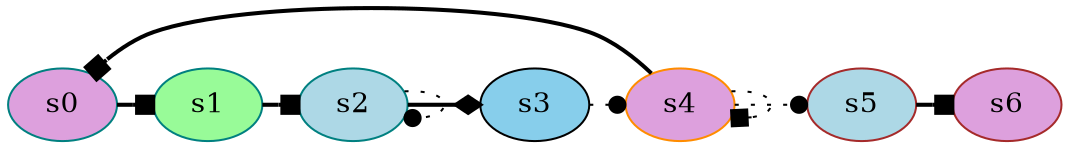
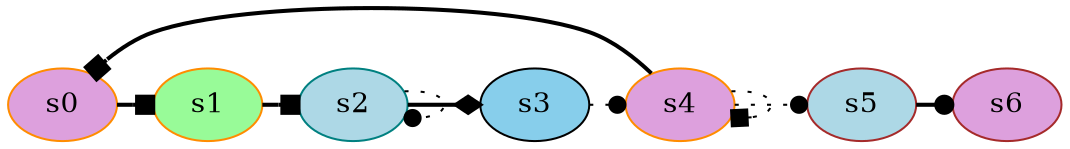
(63, 105) -> (63, 105)
(208, 105) -> (208, 105)
(924, 105) -> (926, 105)
